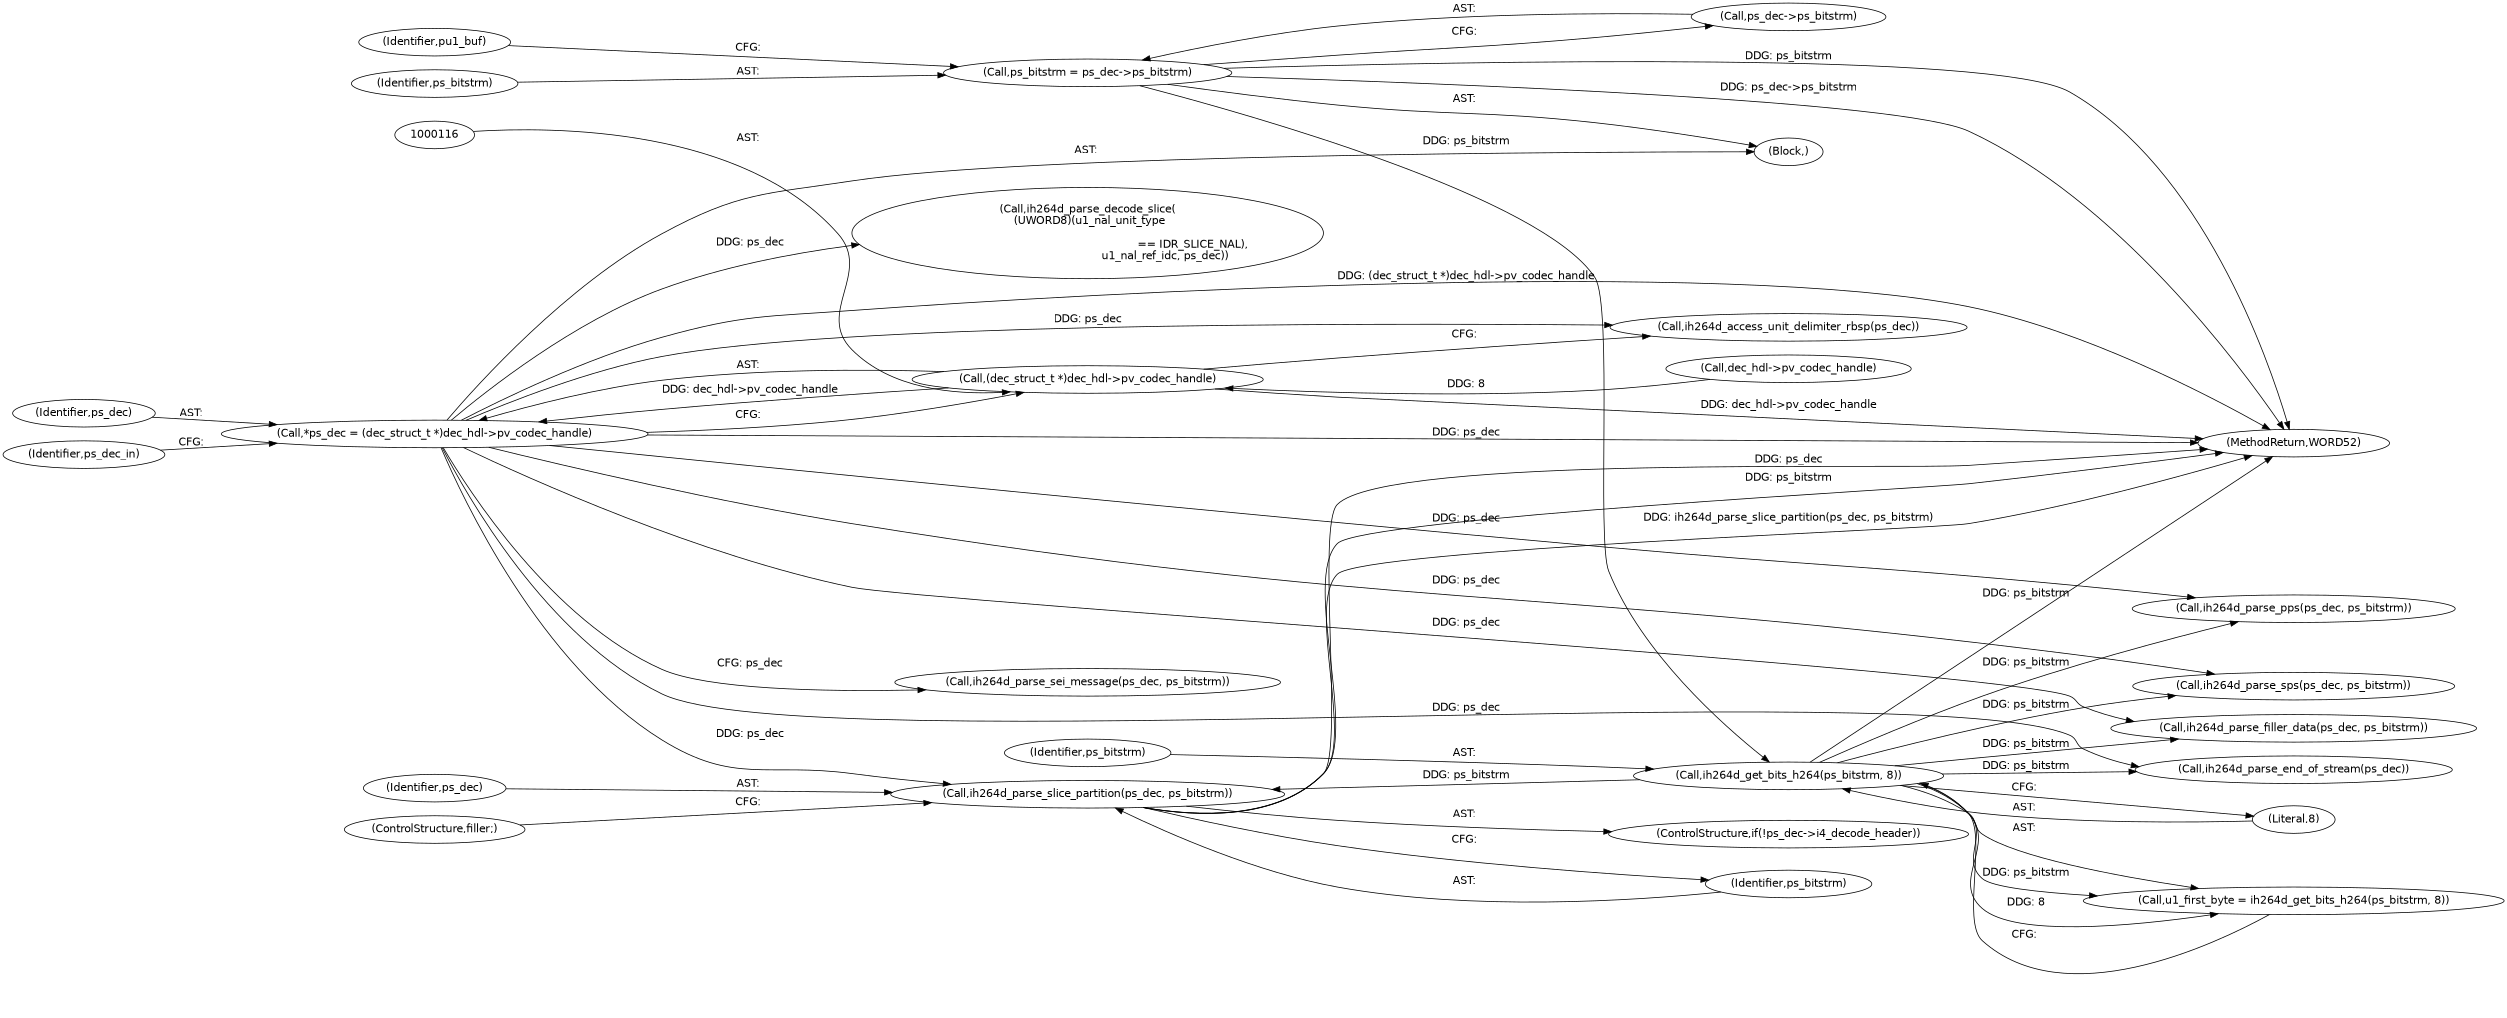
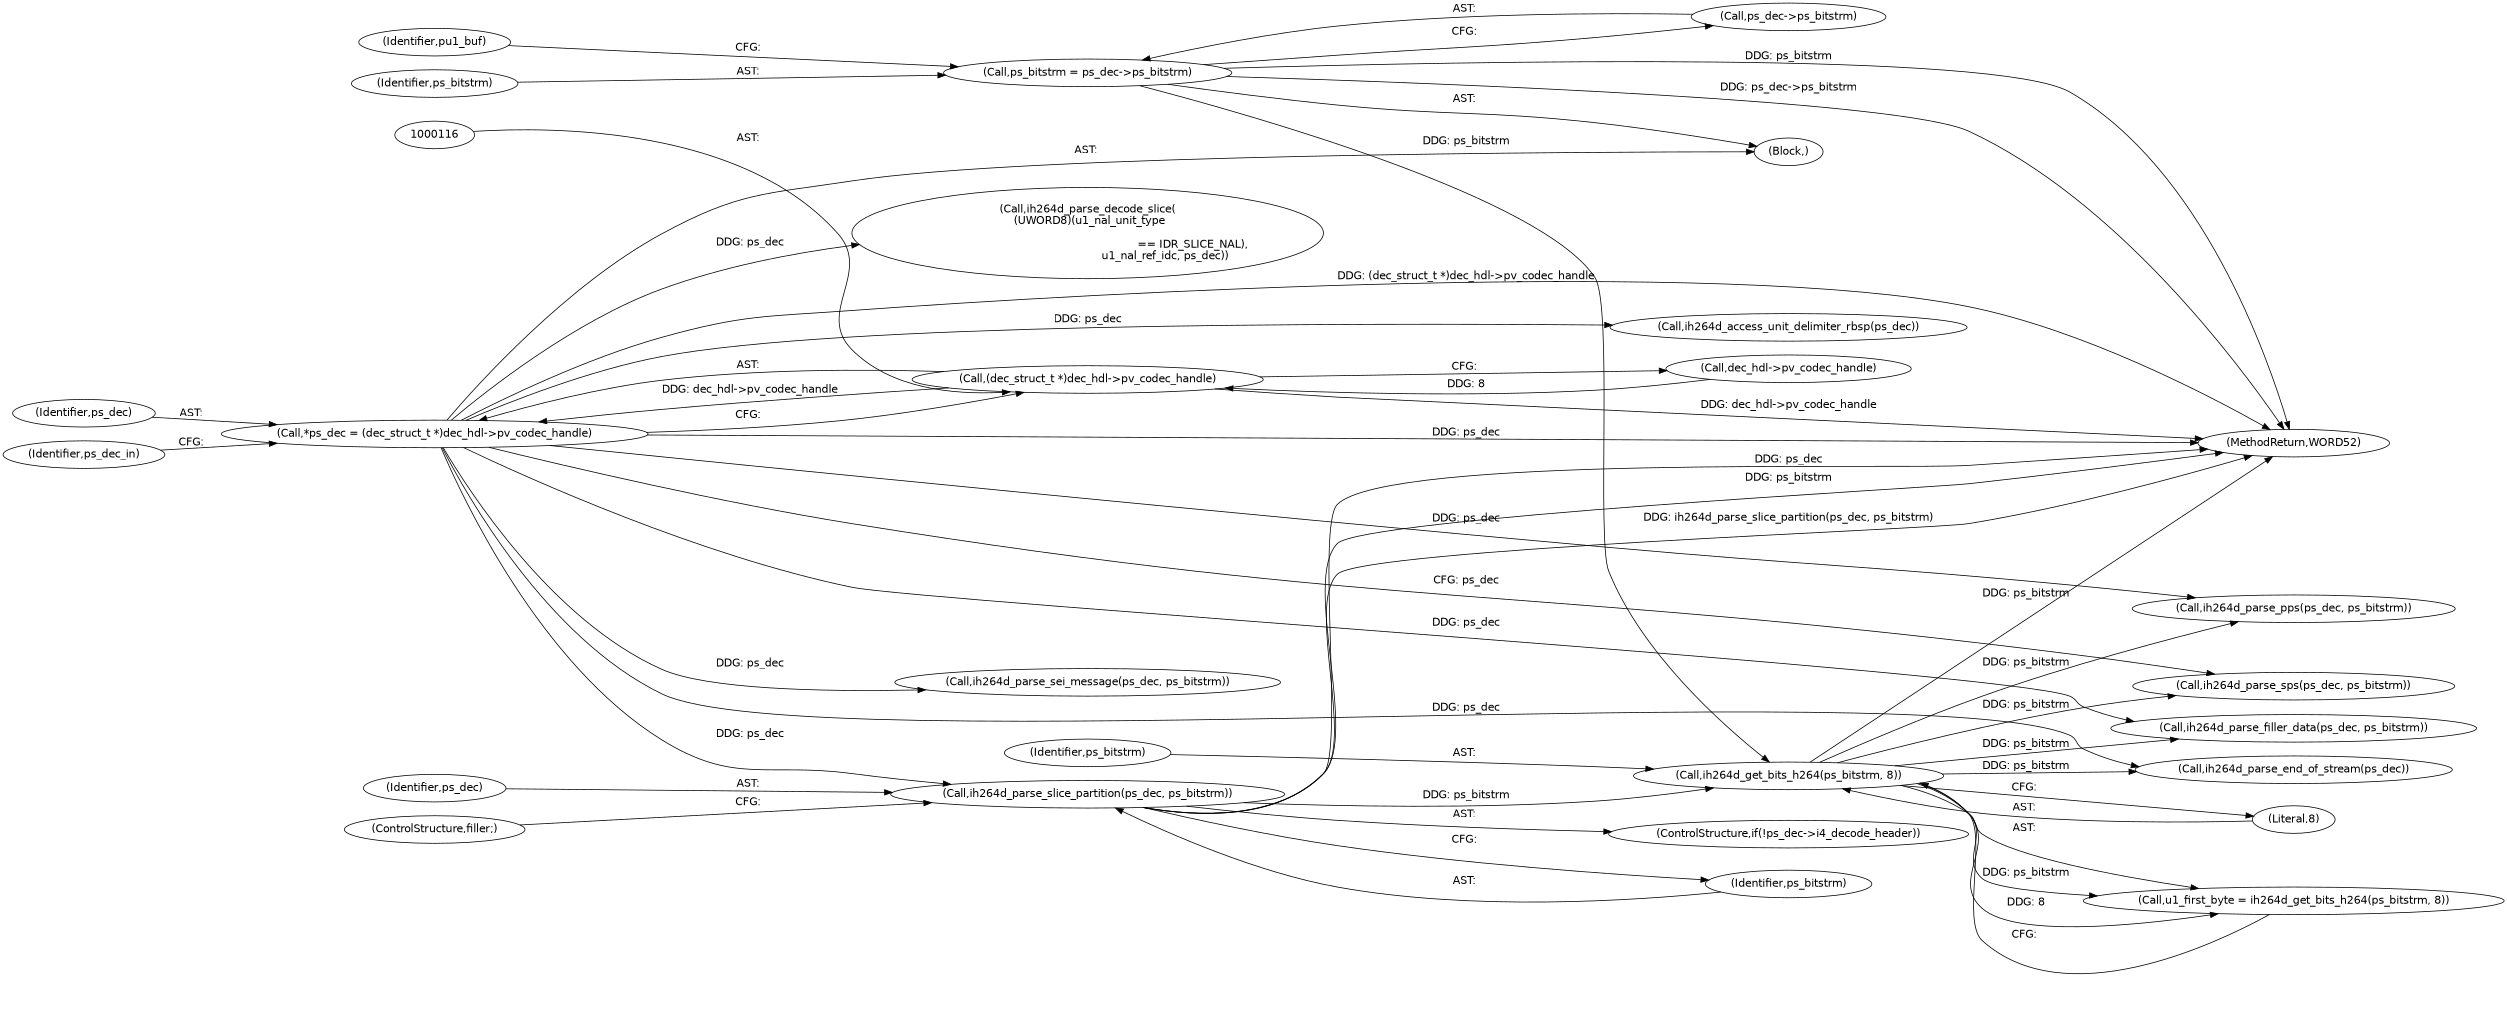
(1423, 352) -> (1459, 374)
(1466, 581) -> (1466, 581)
(750, 664) -> (750, 664)
(1460, 784) -> (1475, 806)
